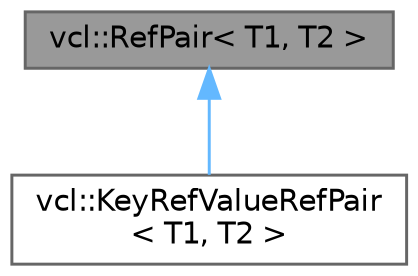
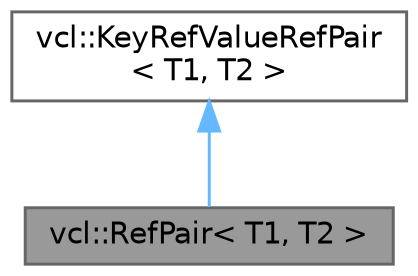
(209, 137) -> (209, 169)
